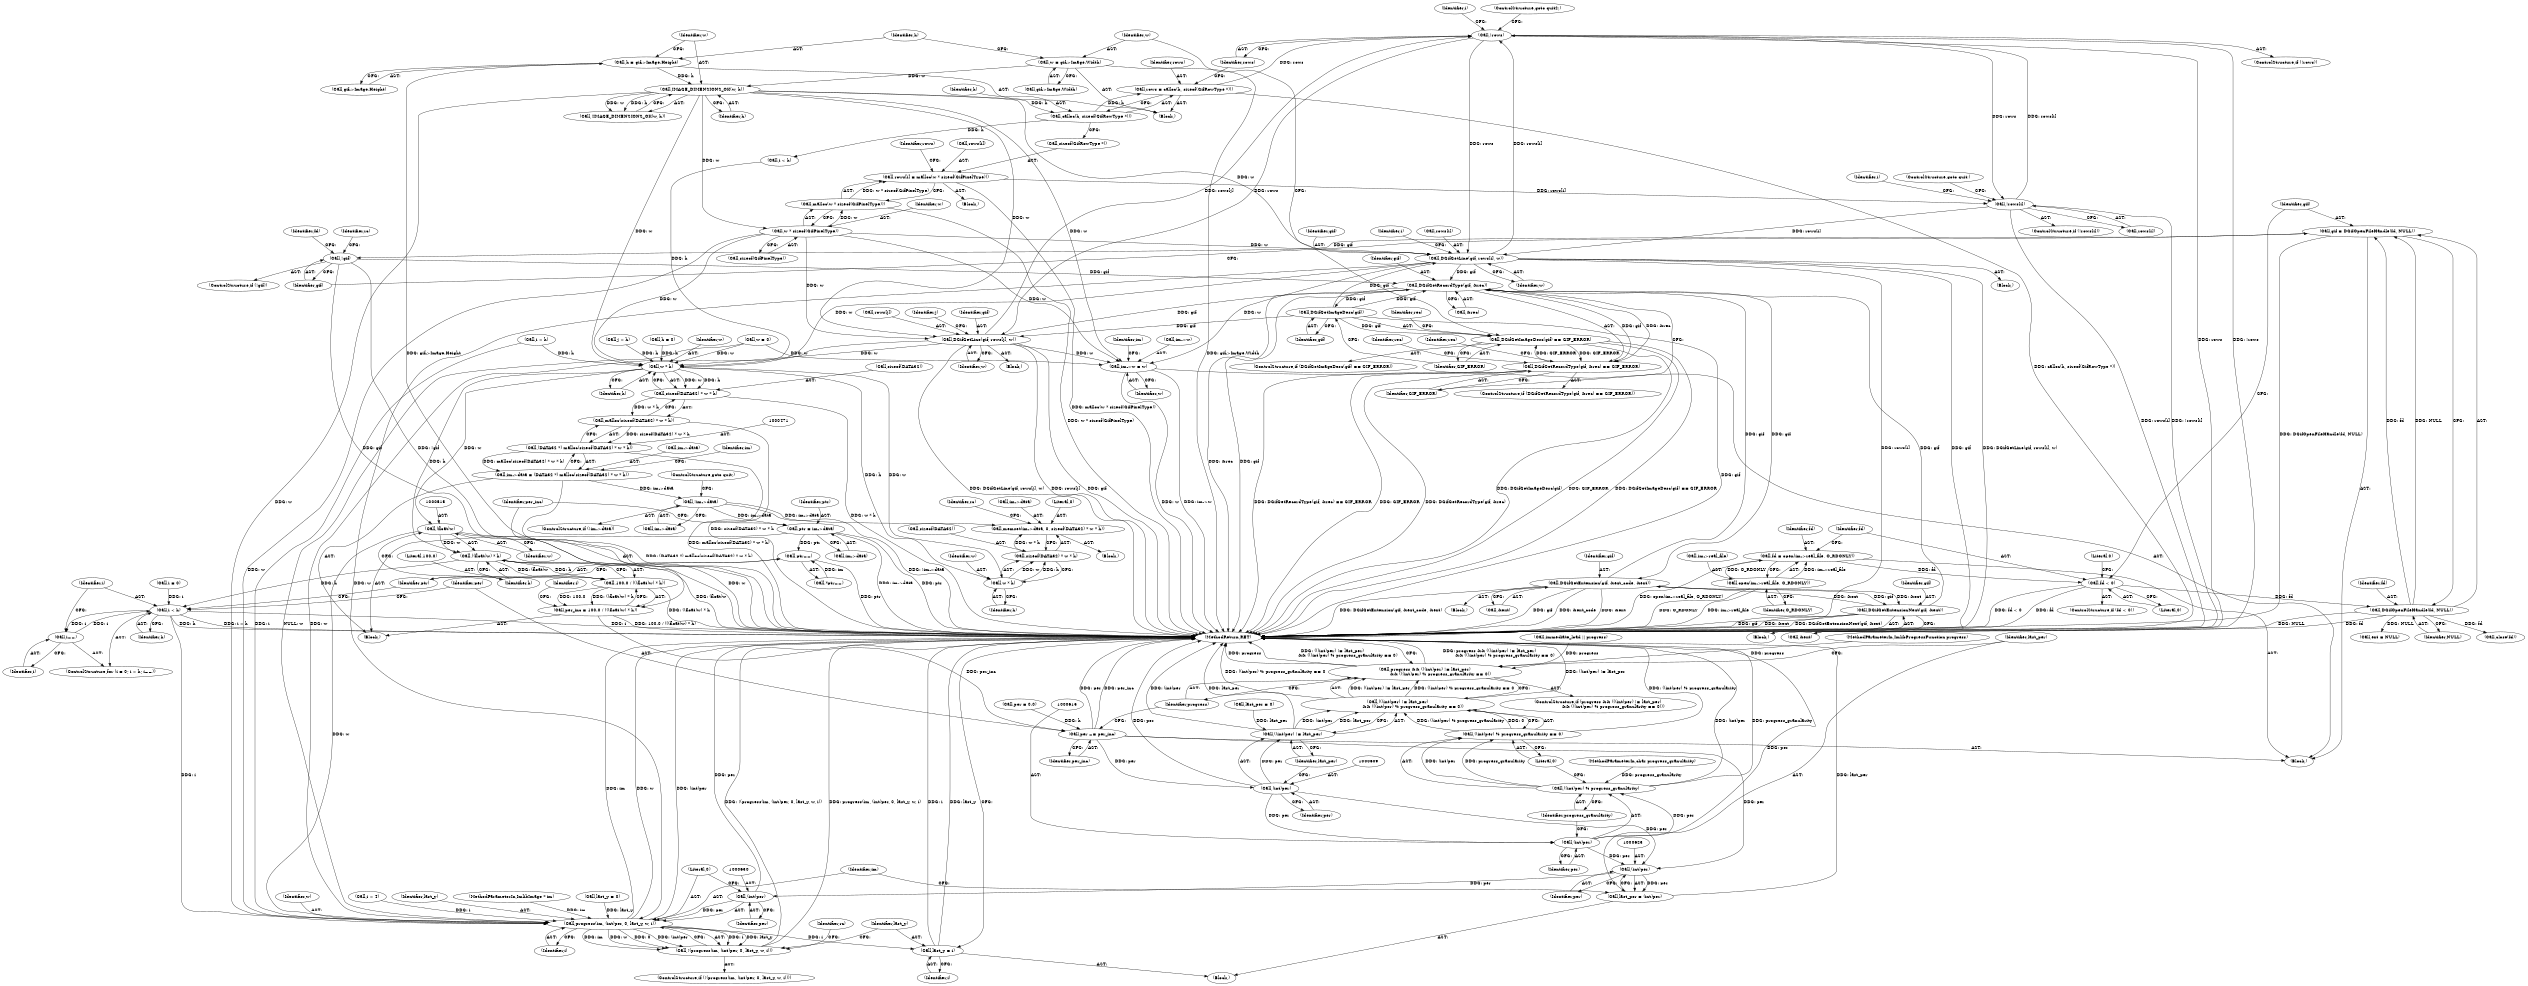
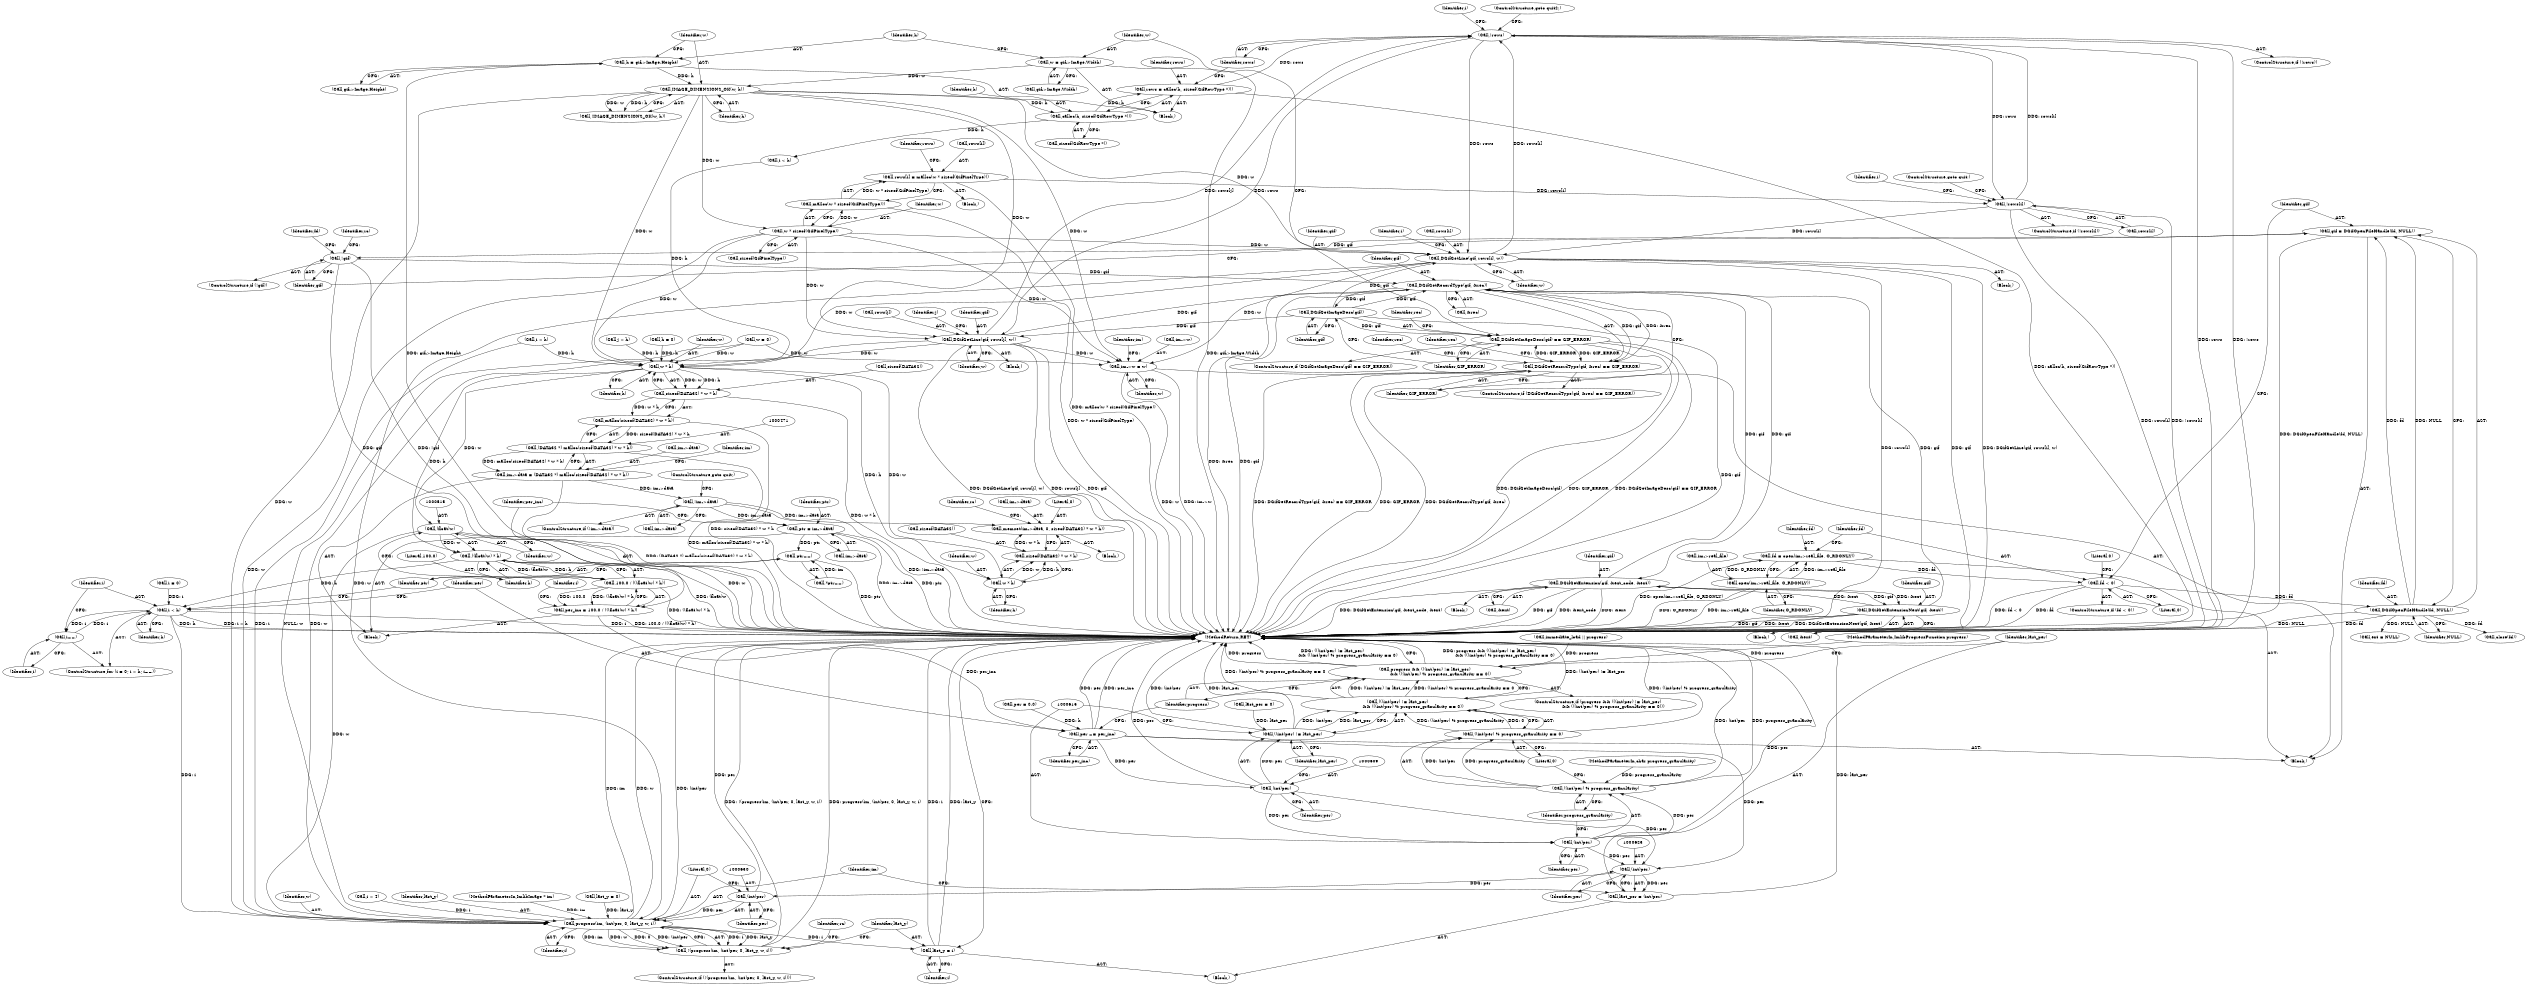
(1007, 161) -> (1073, 131)
(1456, 270) -> none
none -> (1165, 724)
